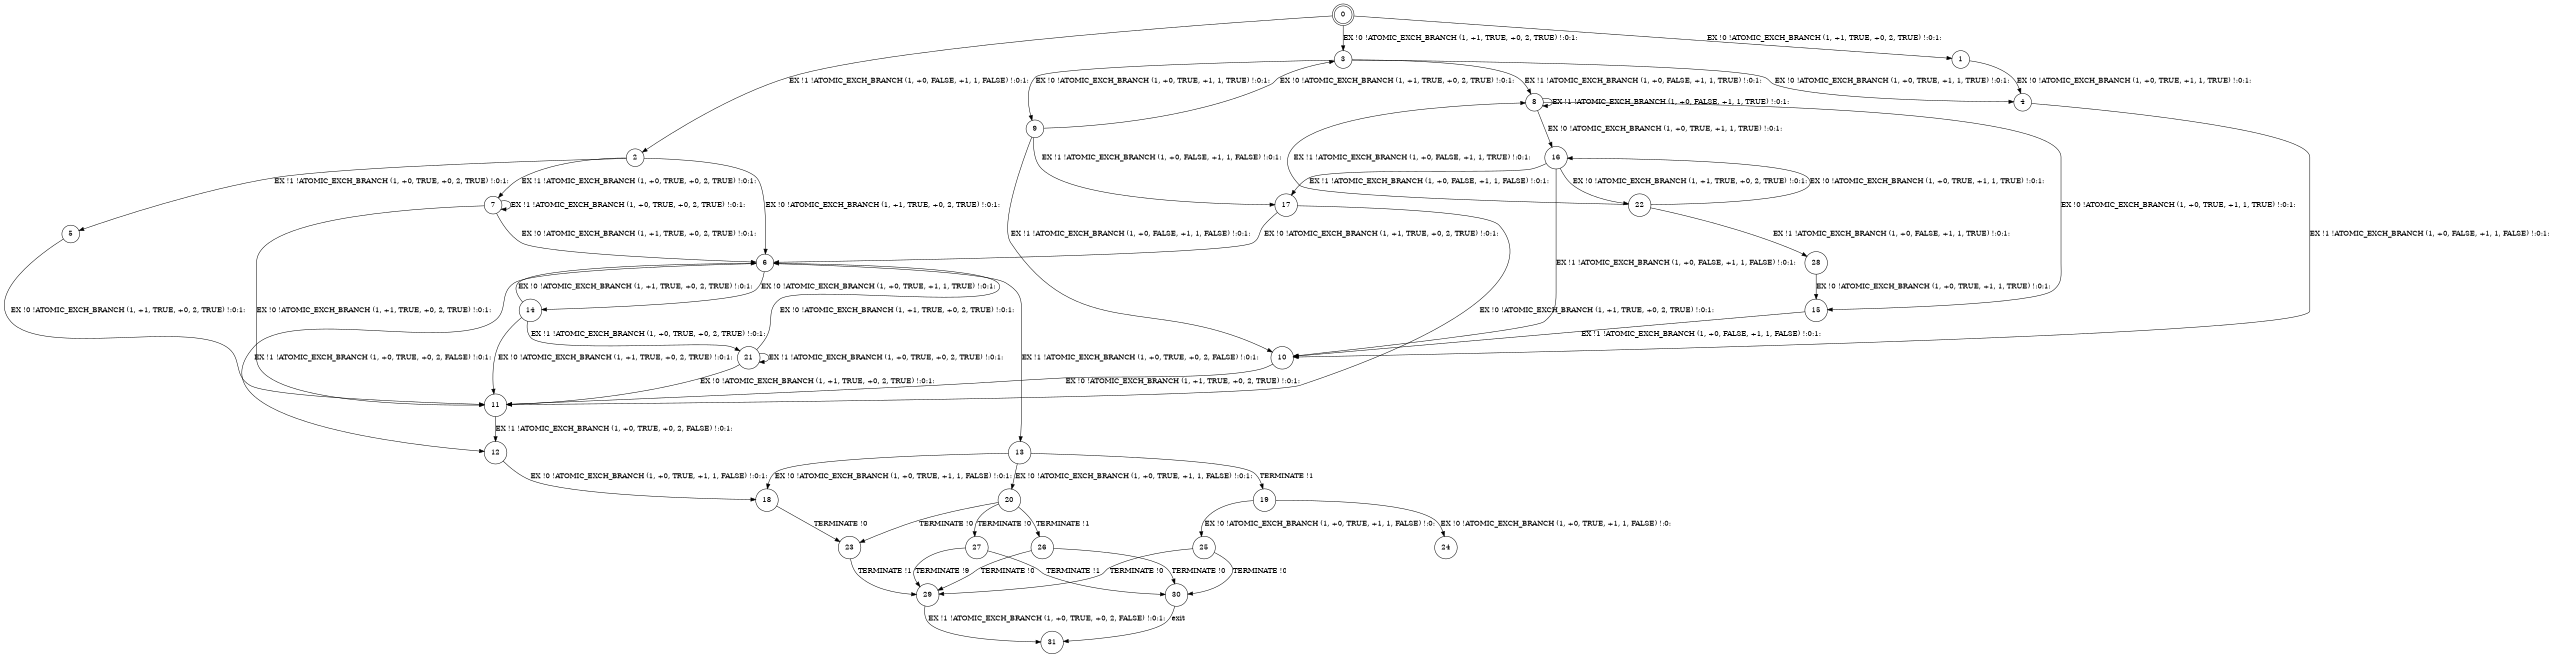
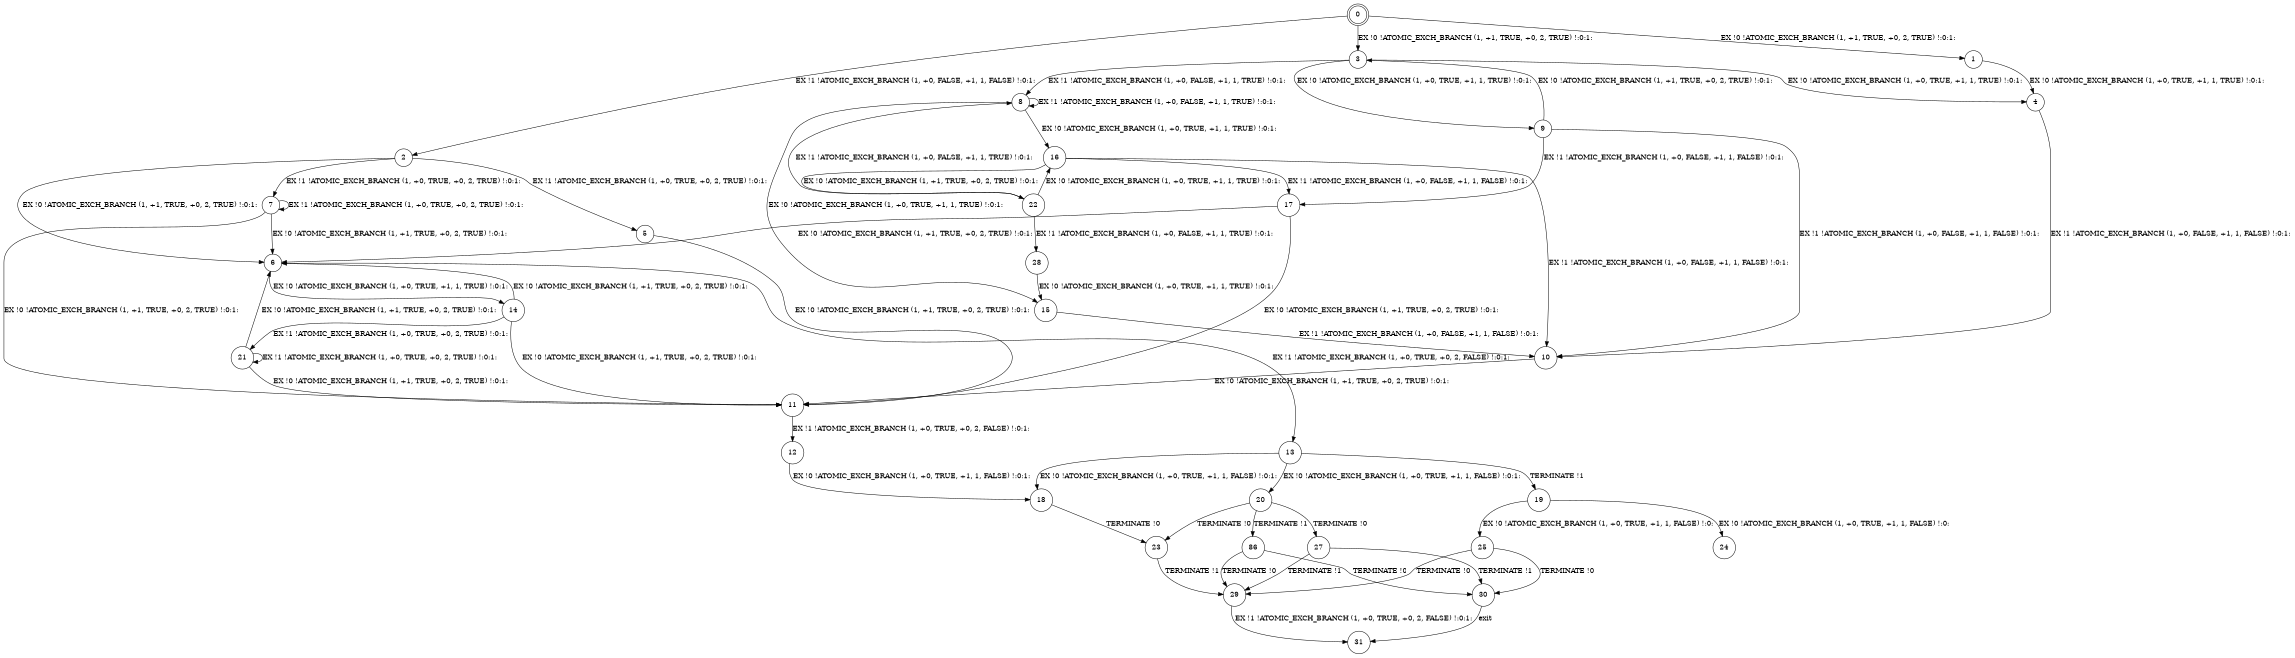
(372, 330) -> none
(1042, 548) -> (1253, 548)
(942, 571) -> (1315, 571)
